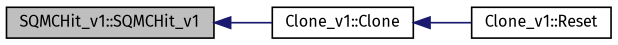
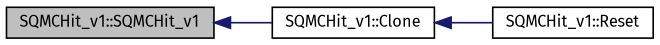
(343, 23) -> (353, 23)
(541, 23) -> (573, 23)
